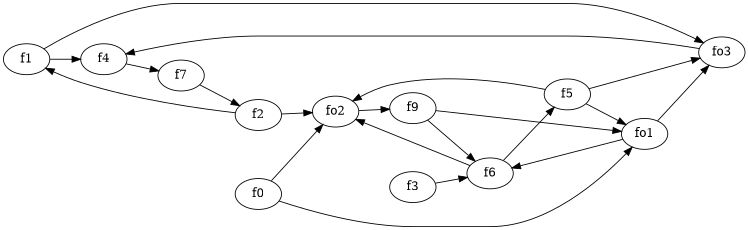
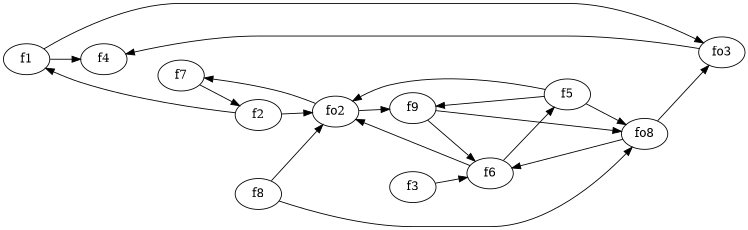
(138, 66) -> (265, 88)
(640, 75) -> (494, 101)
(645, 134) -> (645, 134)
(258, 194) -> (258, 194)
